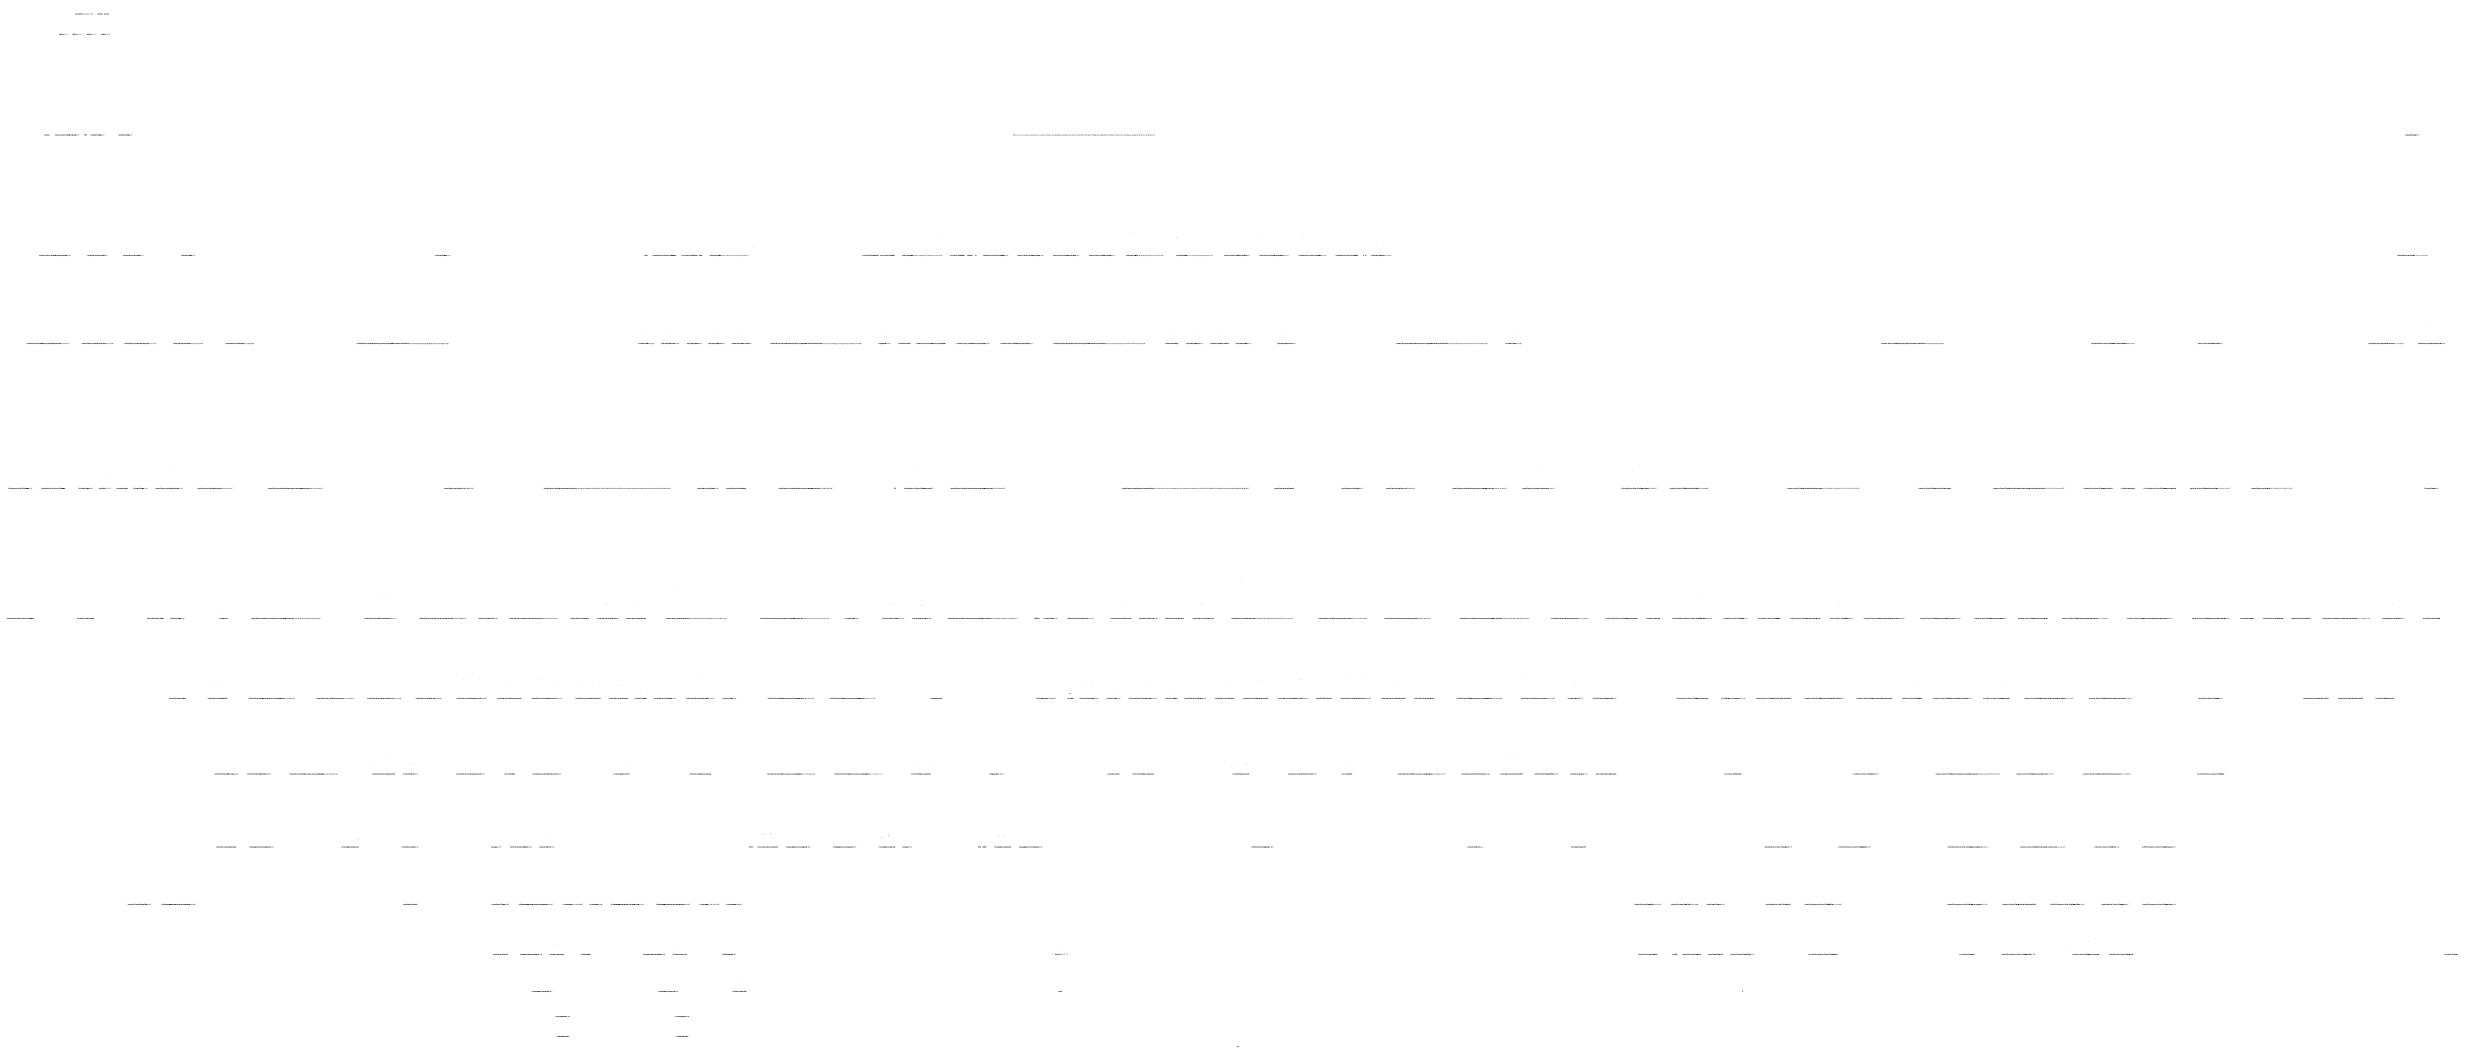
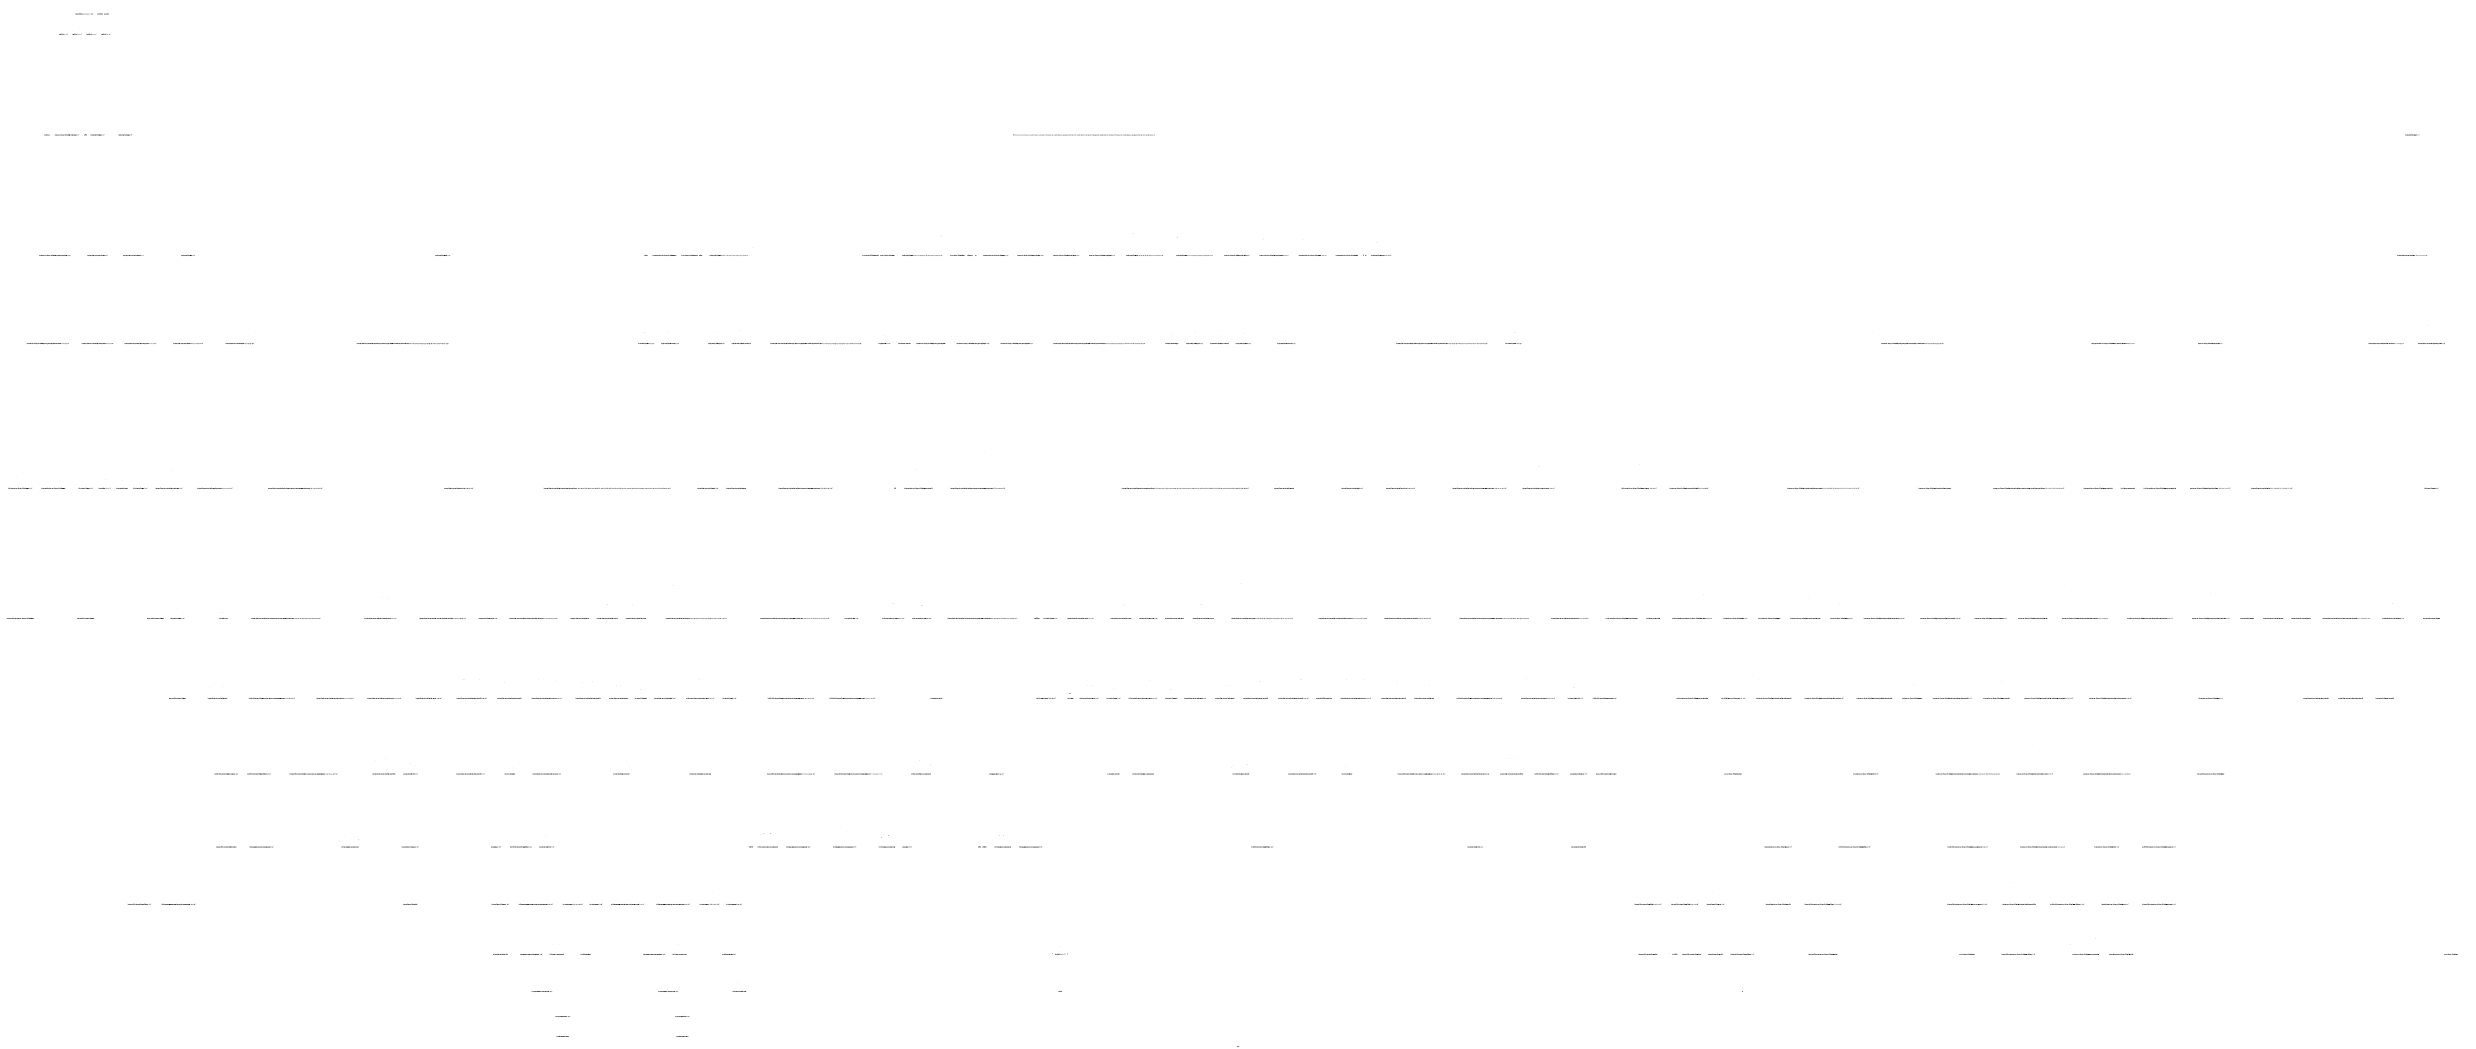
(694, 344) -> none
